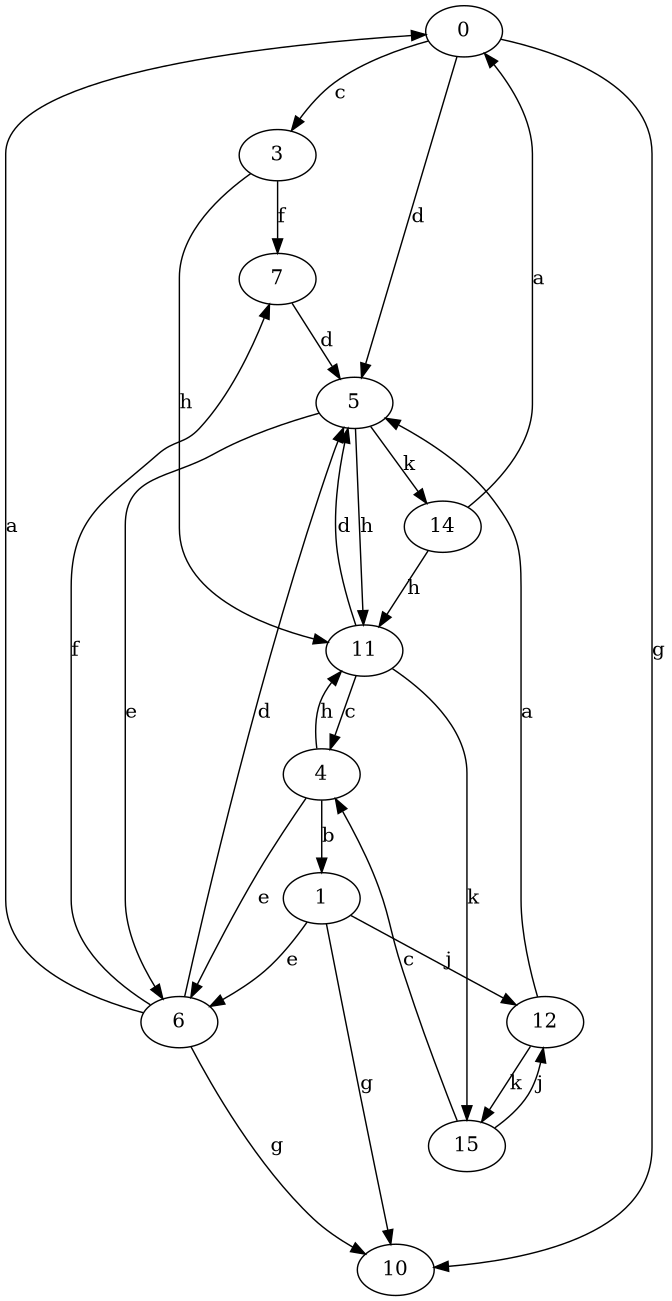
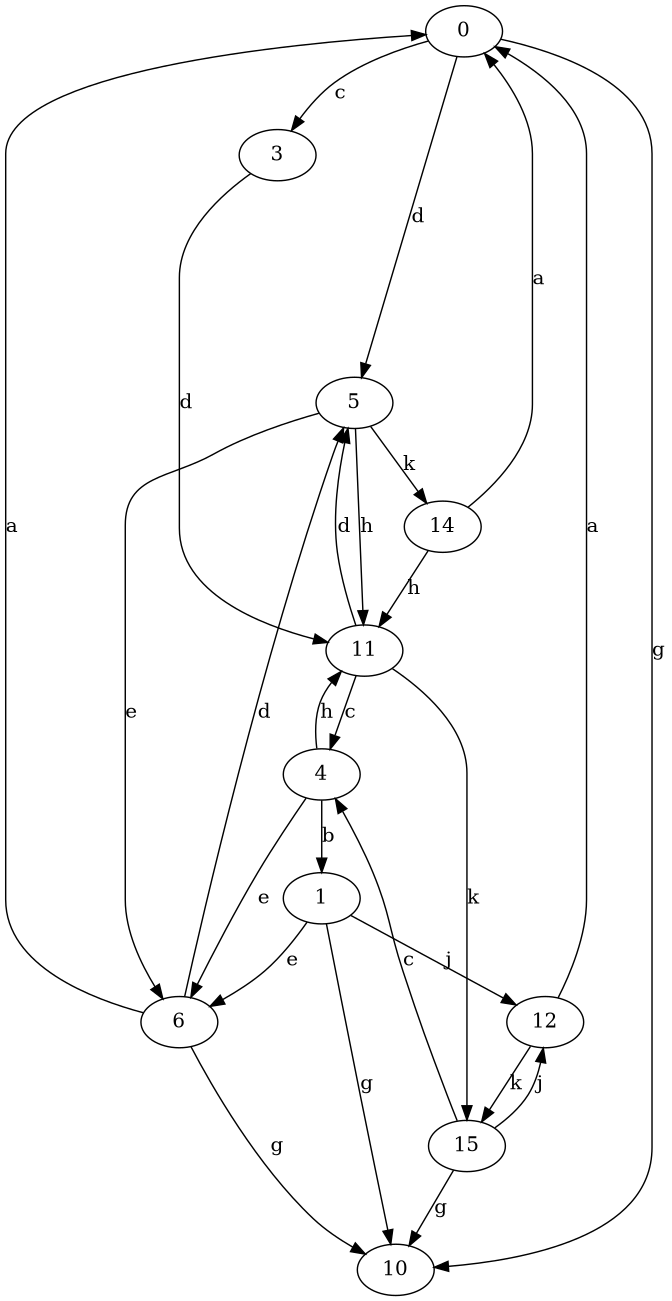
(278, 279) -> none
(186, 403) -> (186, 403)
(521, 685) -> (587, 512)
none -> (435, 1202)
